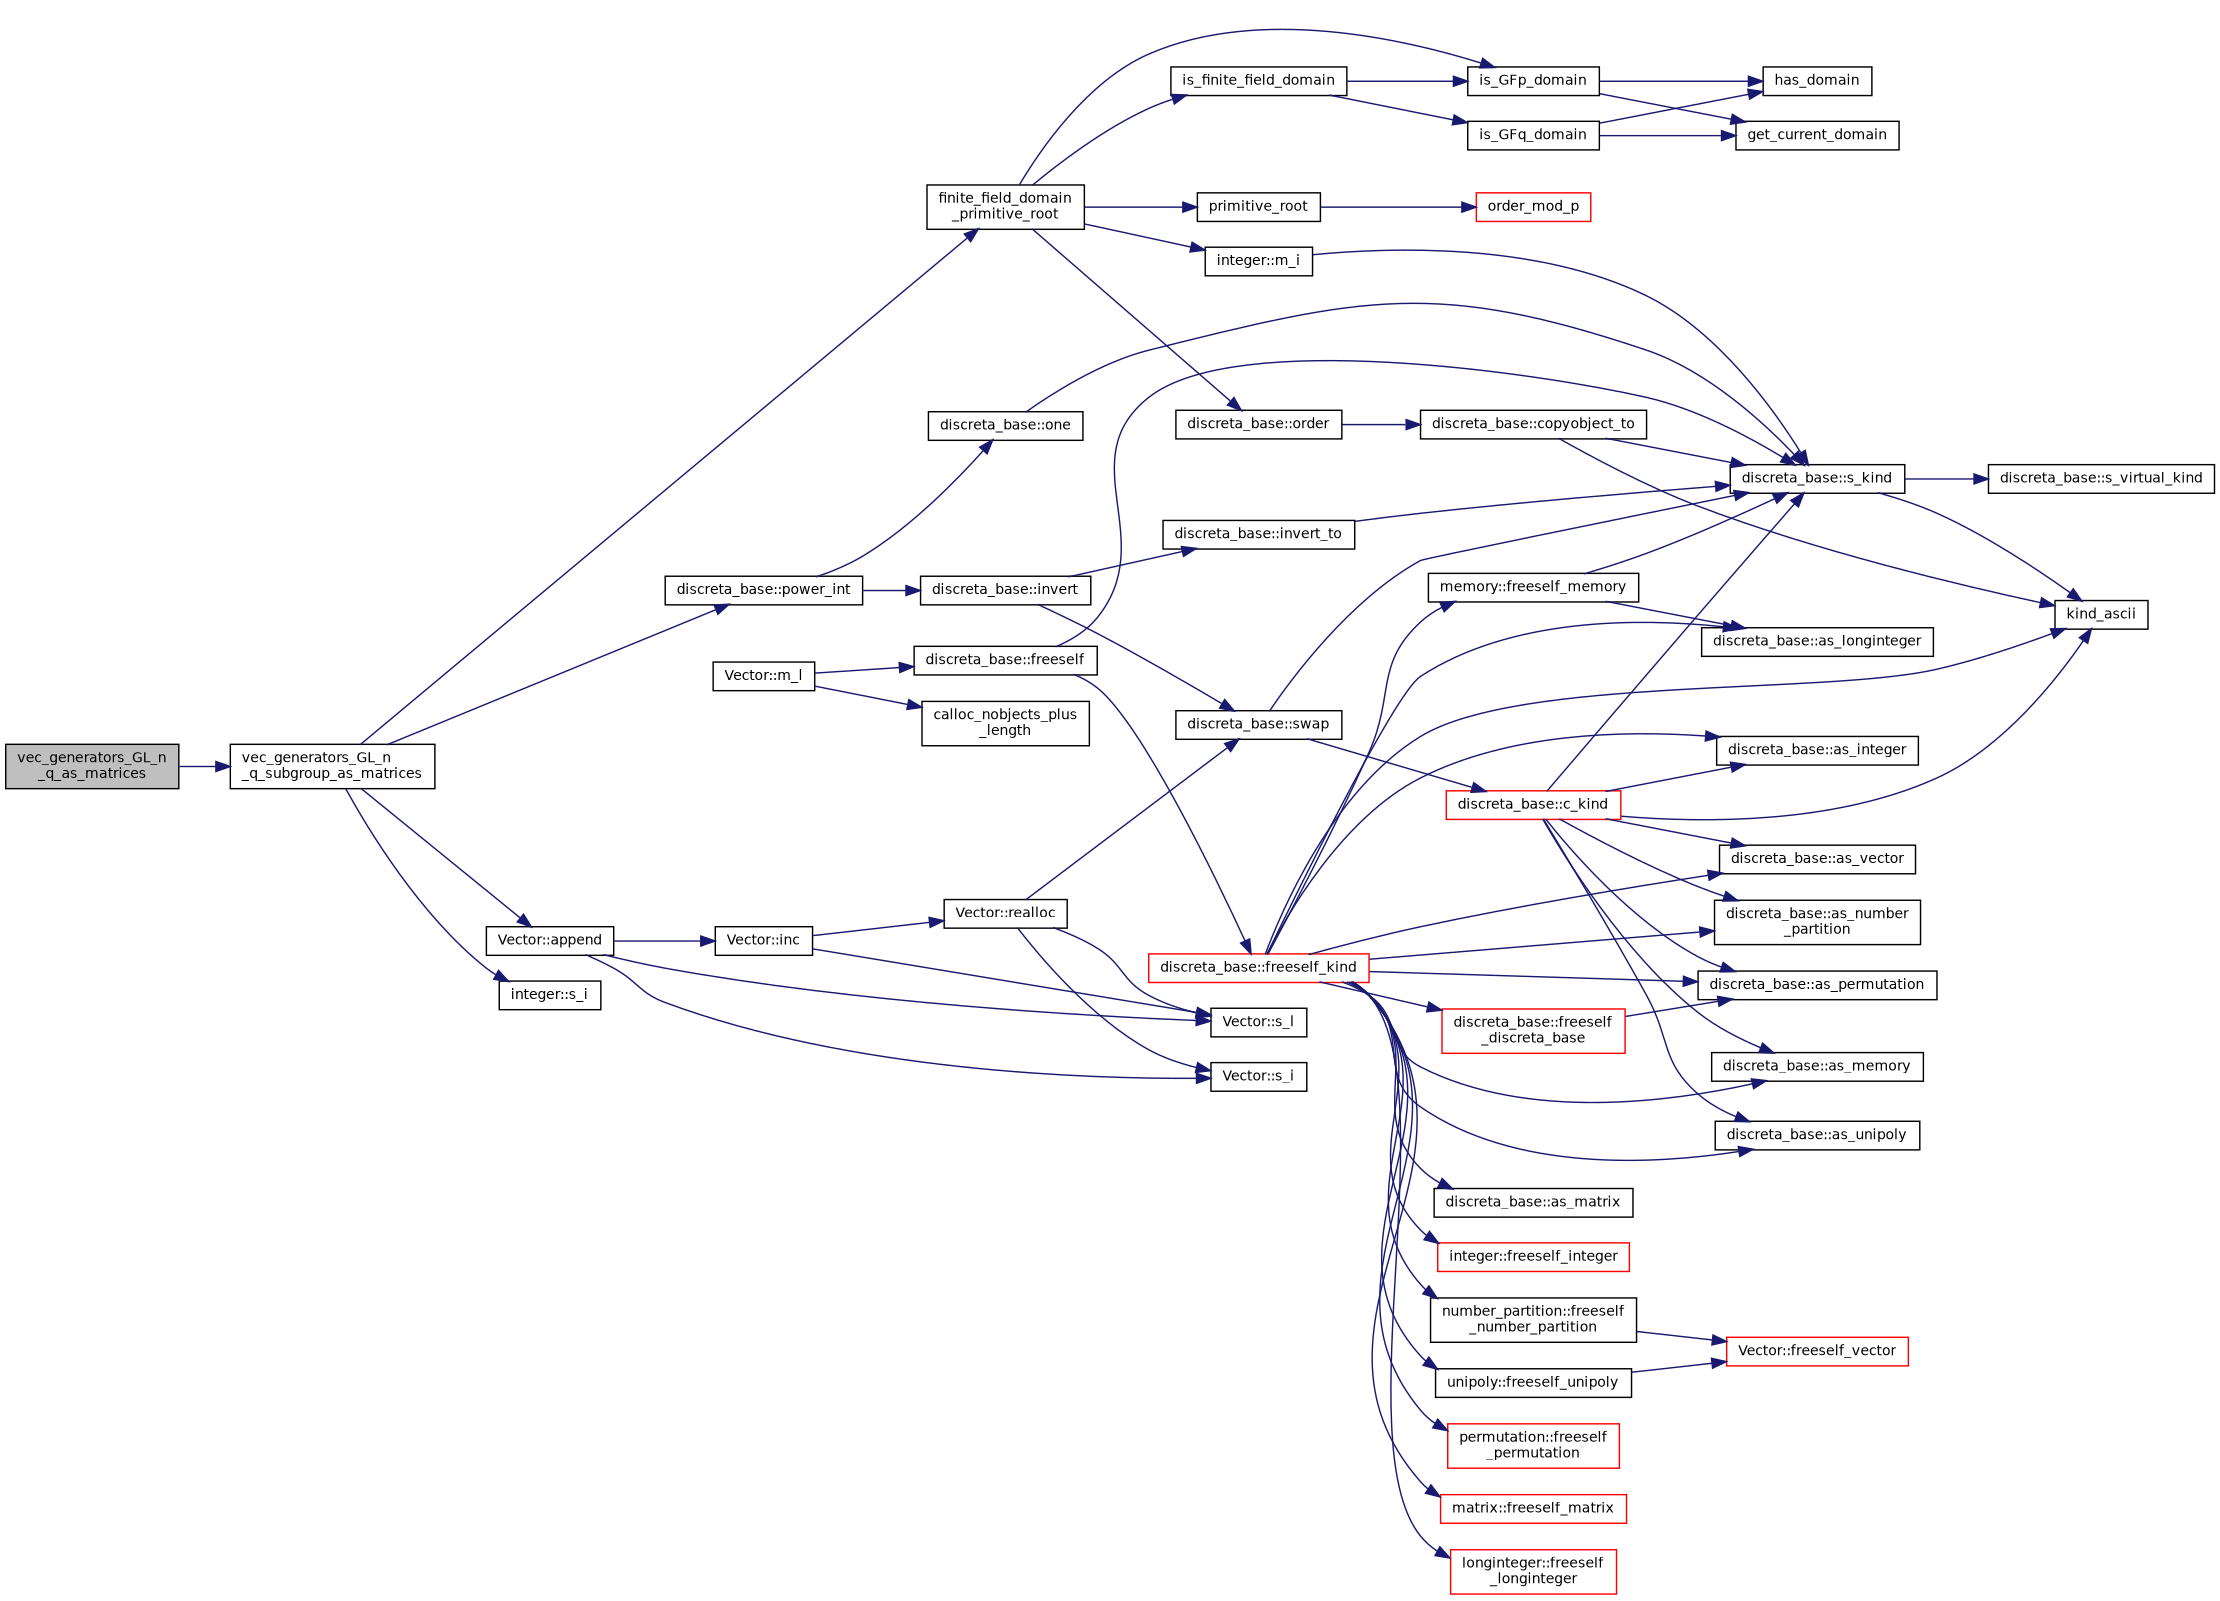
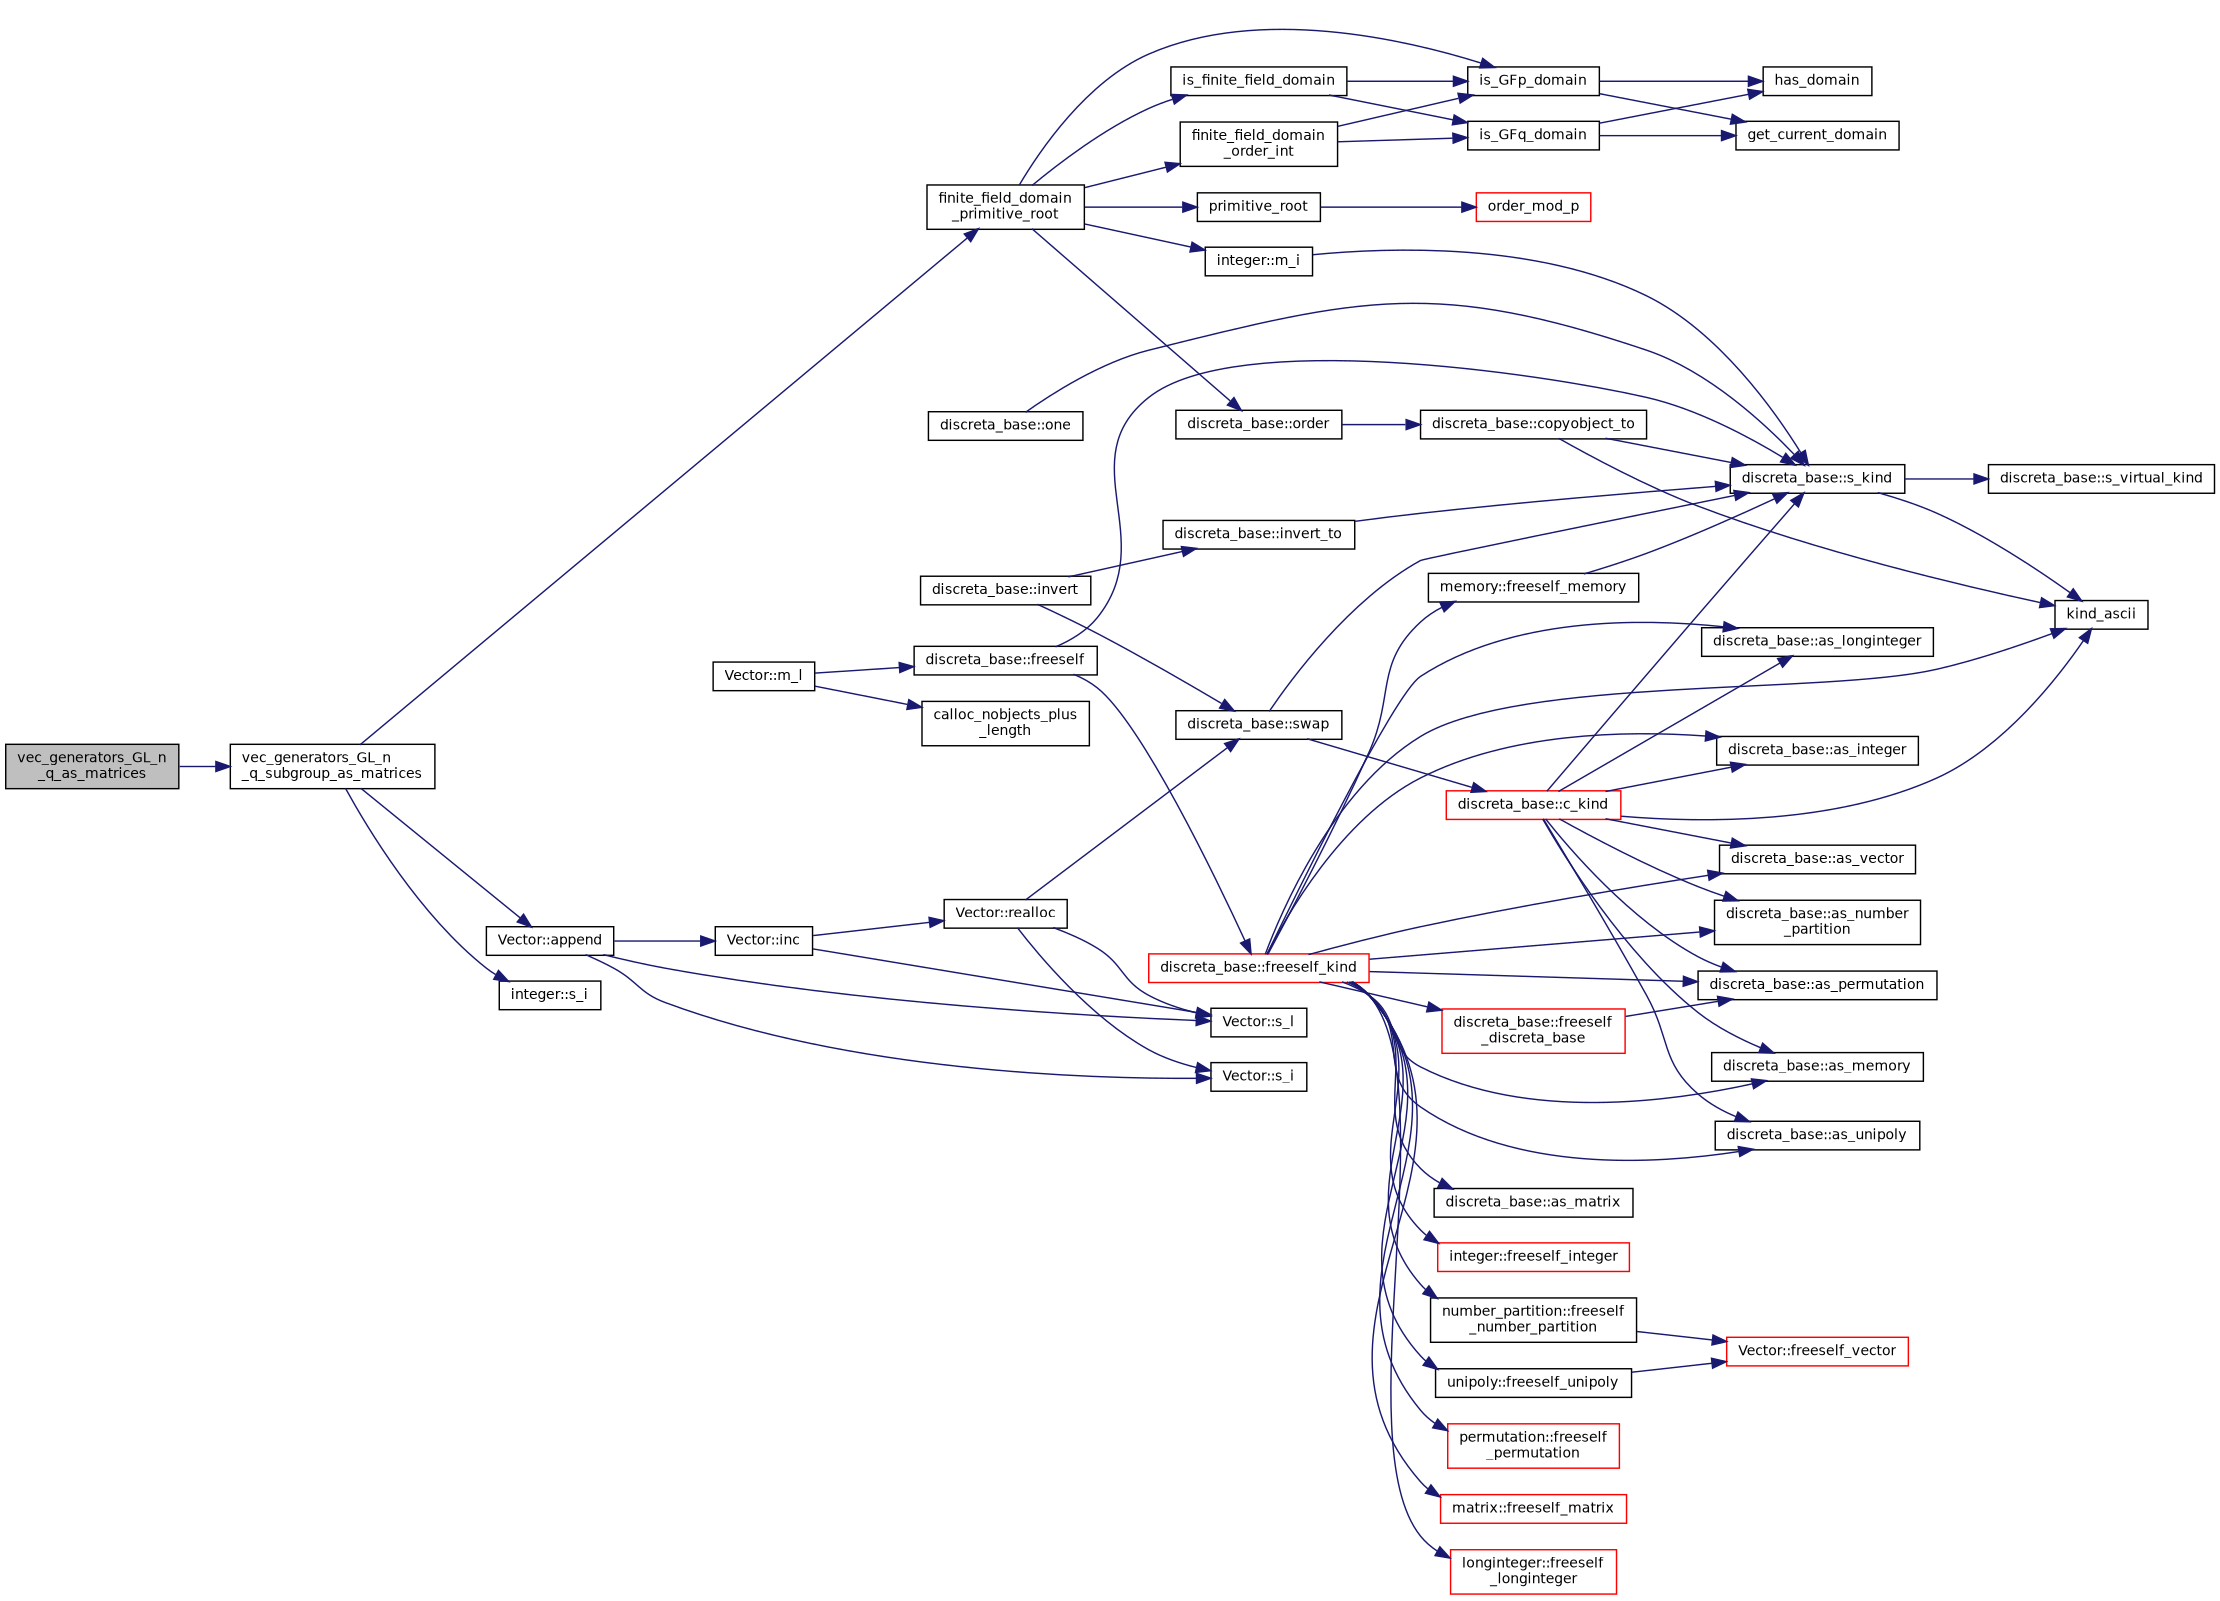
none -> (1259, 144)
(764, 591) -> none
(1668, 613) -> (1675, 724)
